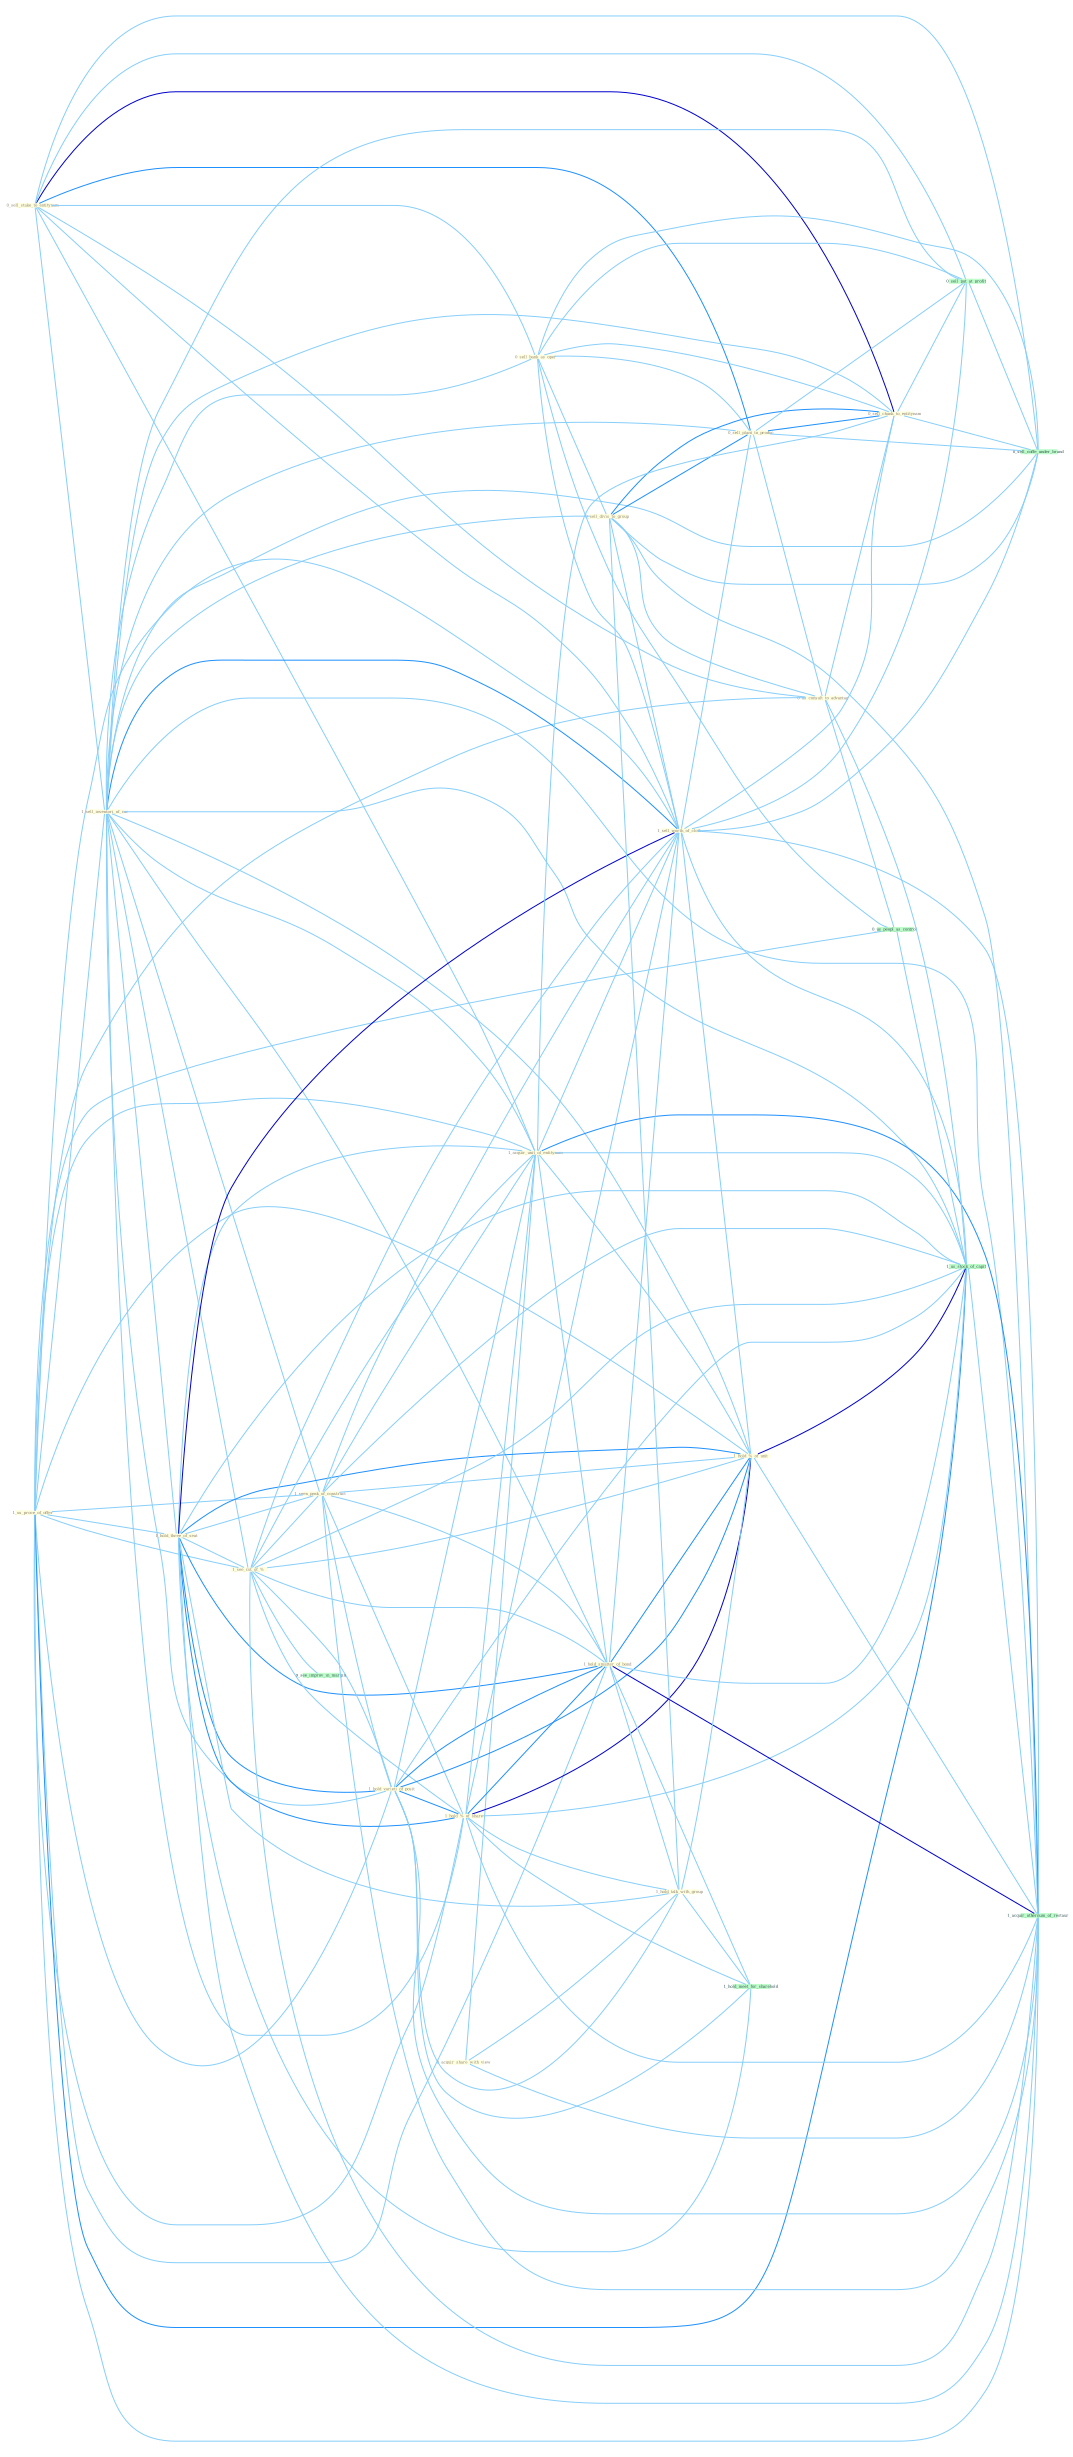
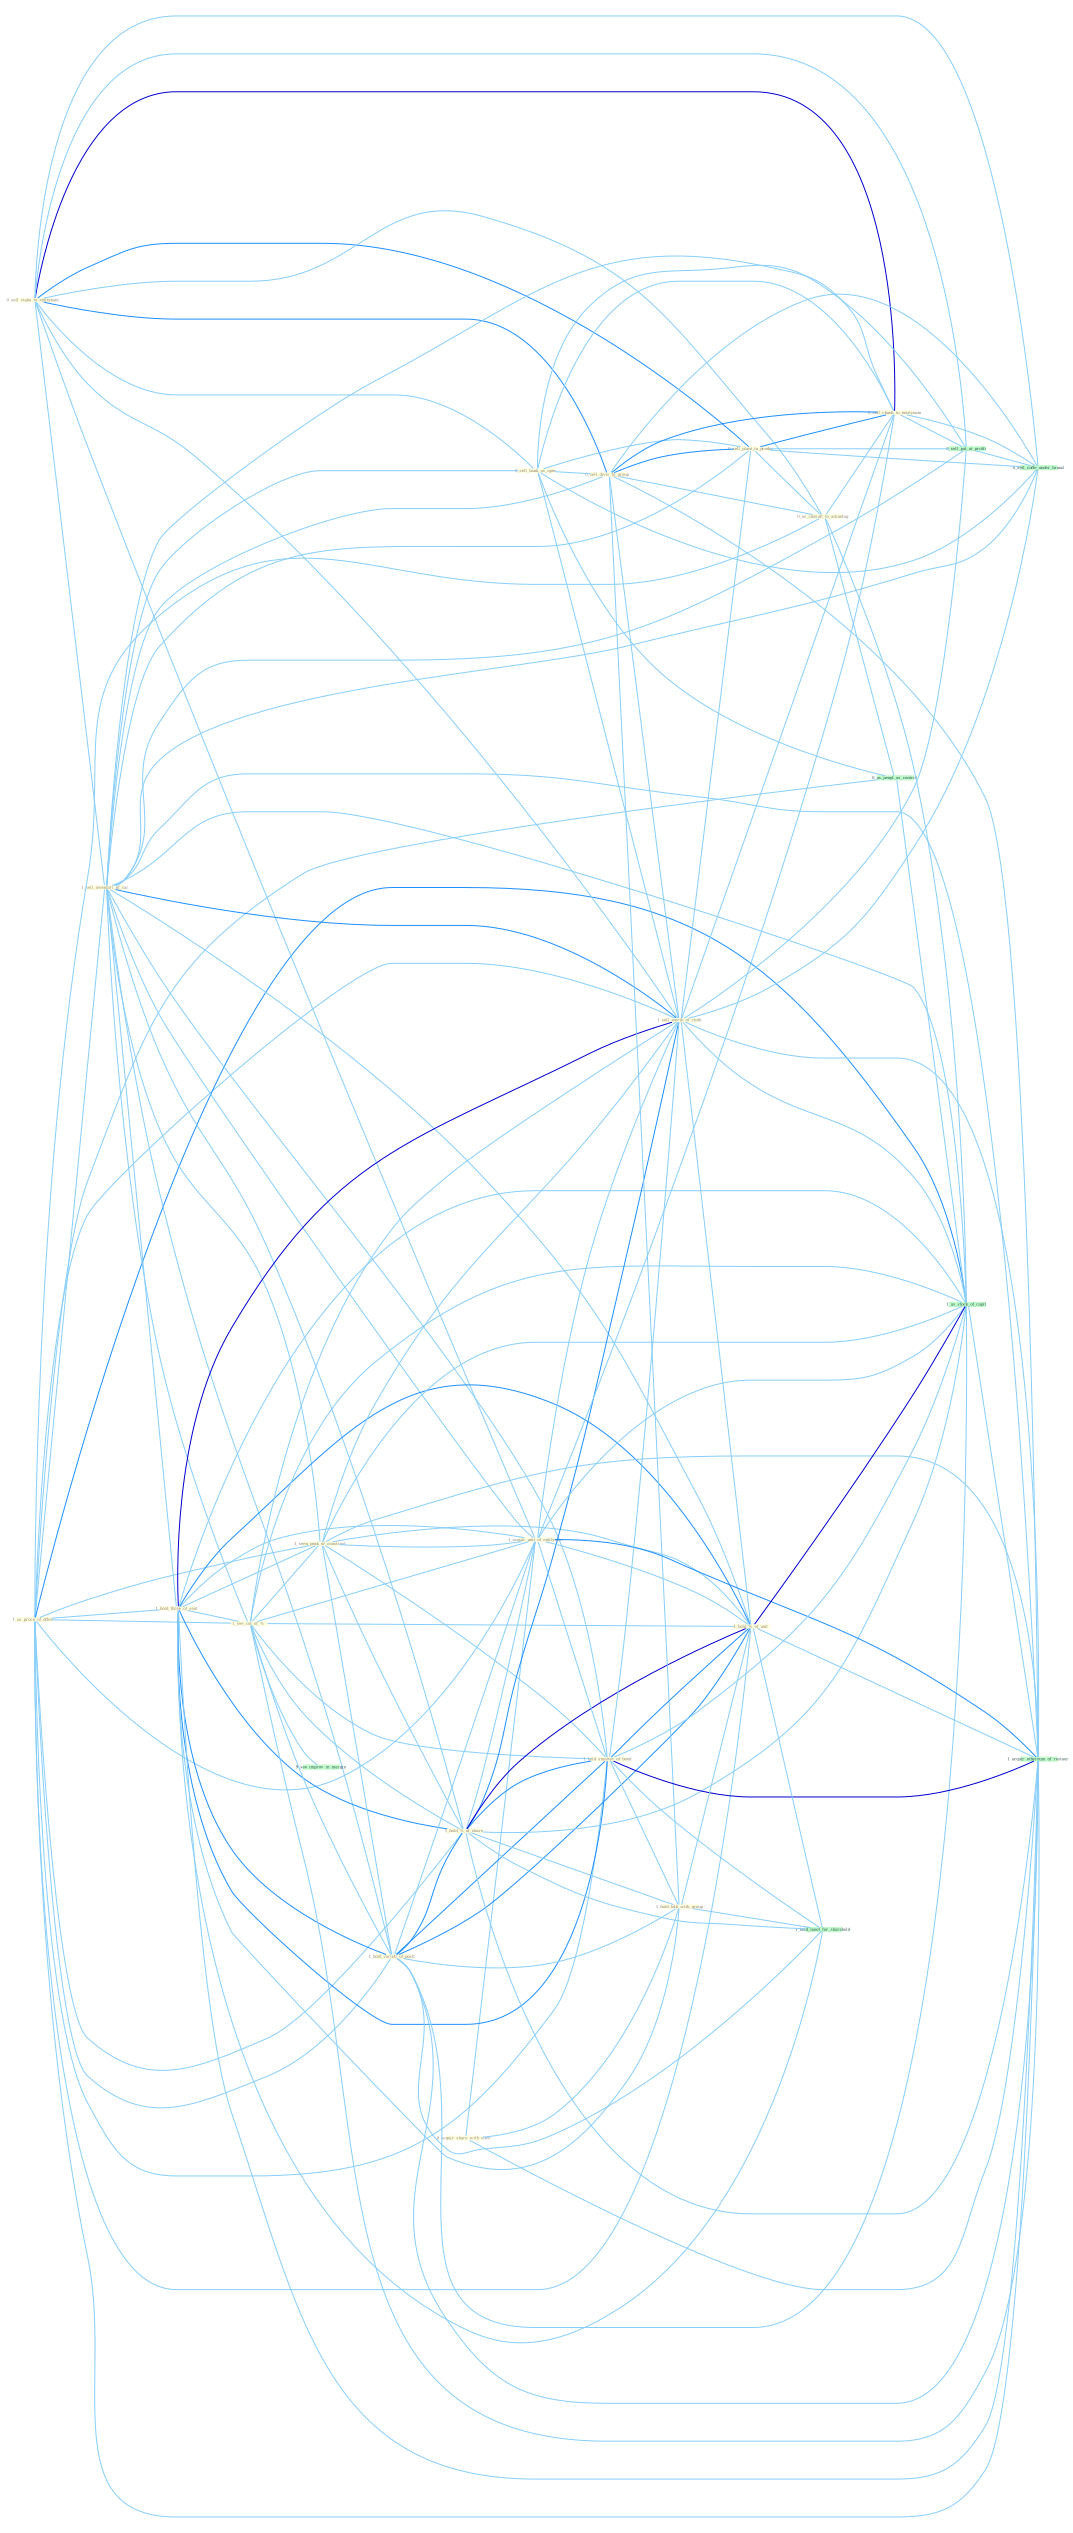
none -> (364, 319)
(572, 1323) -> (581, 1450)
none -> (788, 1778)
